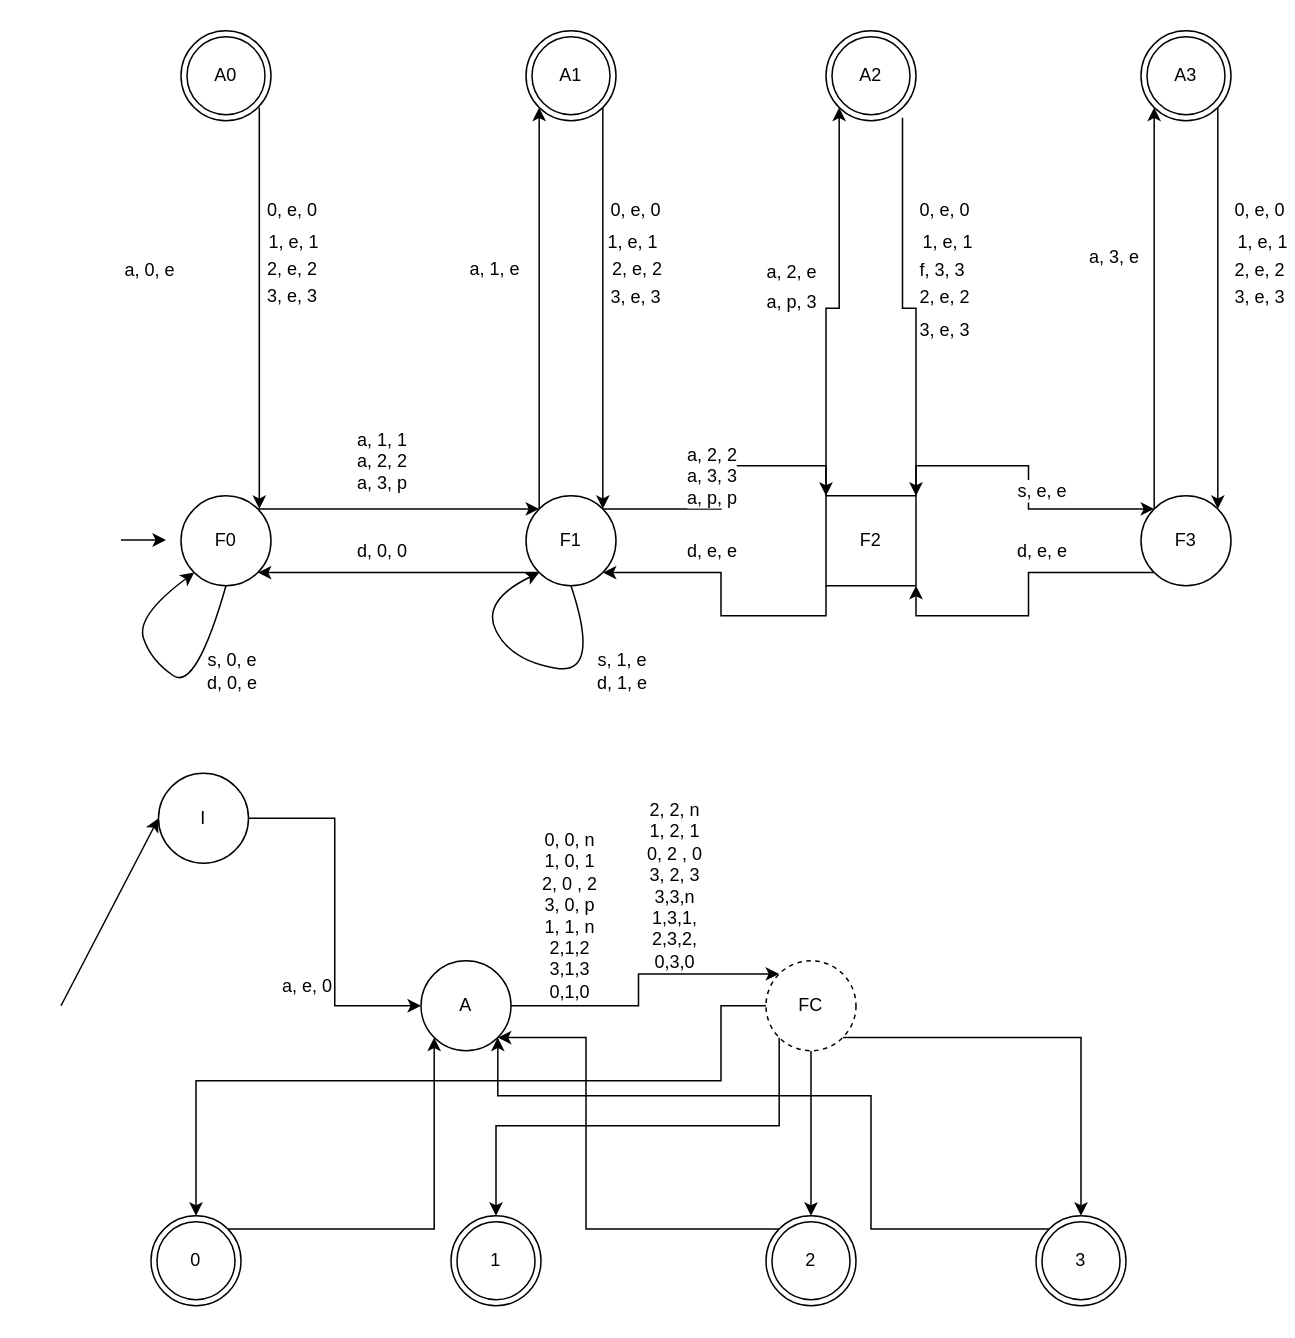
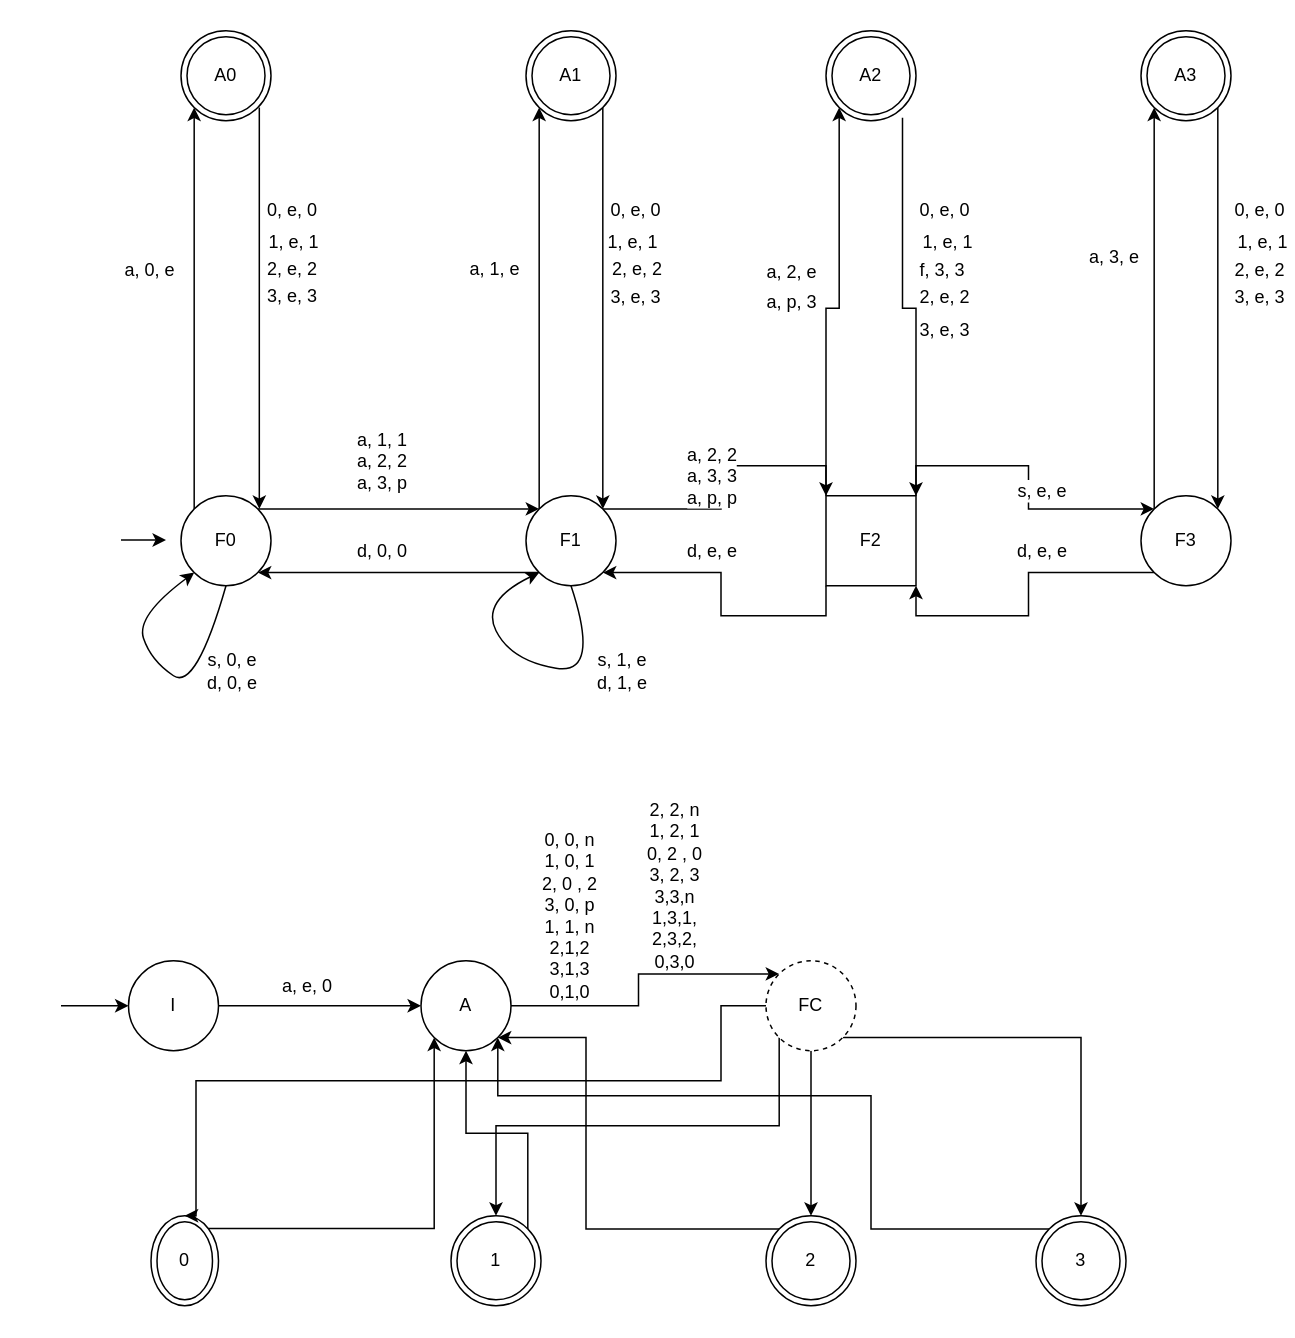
none -> (194, 314)
(203, 818) -> (173, 1006)
none -> (508, 1133)
(196, 1261) -> (185, 1261)
